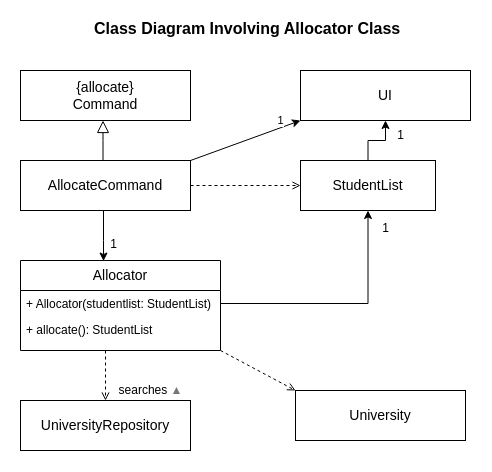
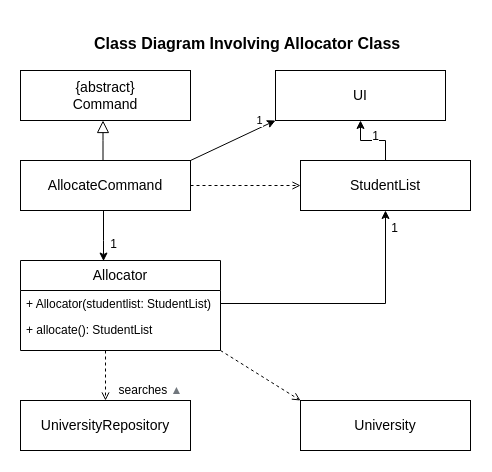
(248, 26) -> (248, 41)
(106, 96) -> (106, 96)
(386, 96) -> (361, 96)
(368, 186) -> (386, 186)
(381, 416) -> (386, 426)
